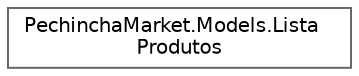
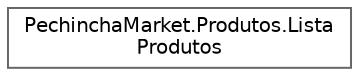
(180, 38) -> (180, 38)
